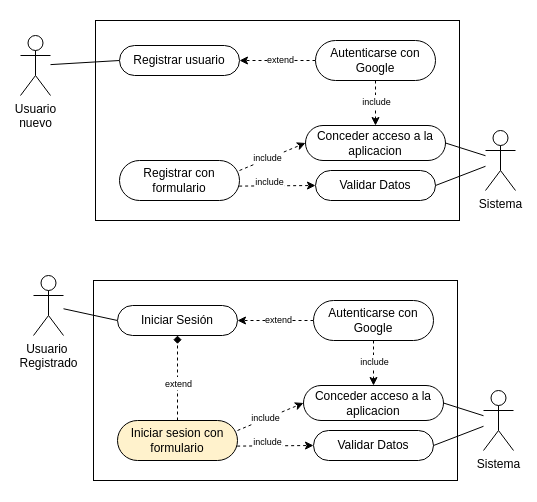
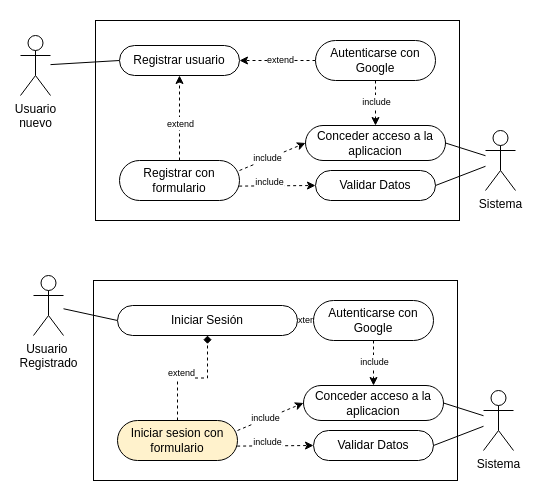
none -> (180, 121)
(178, 321) -> (208, 321)
